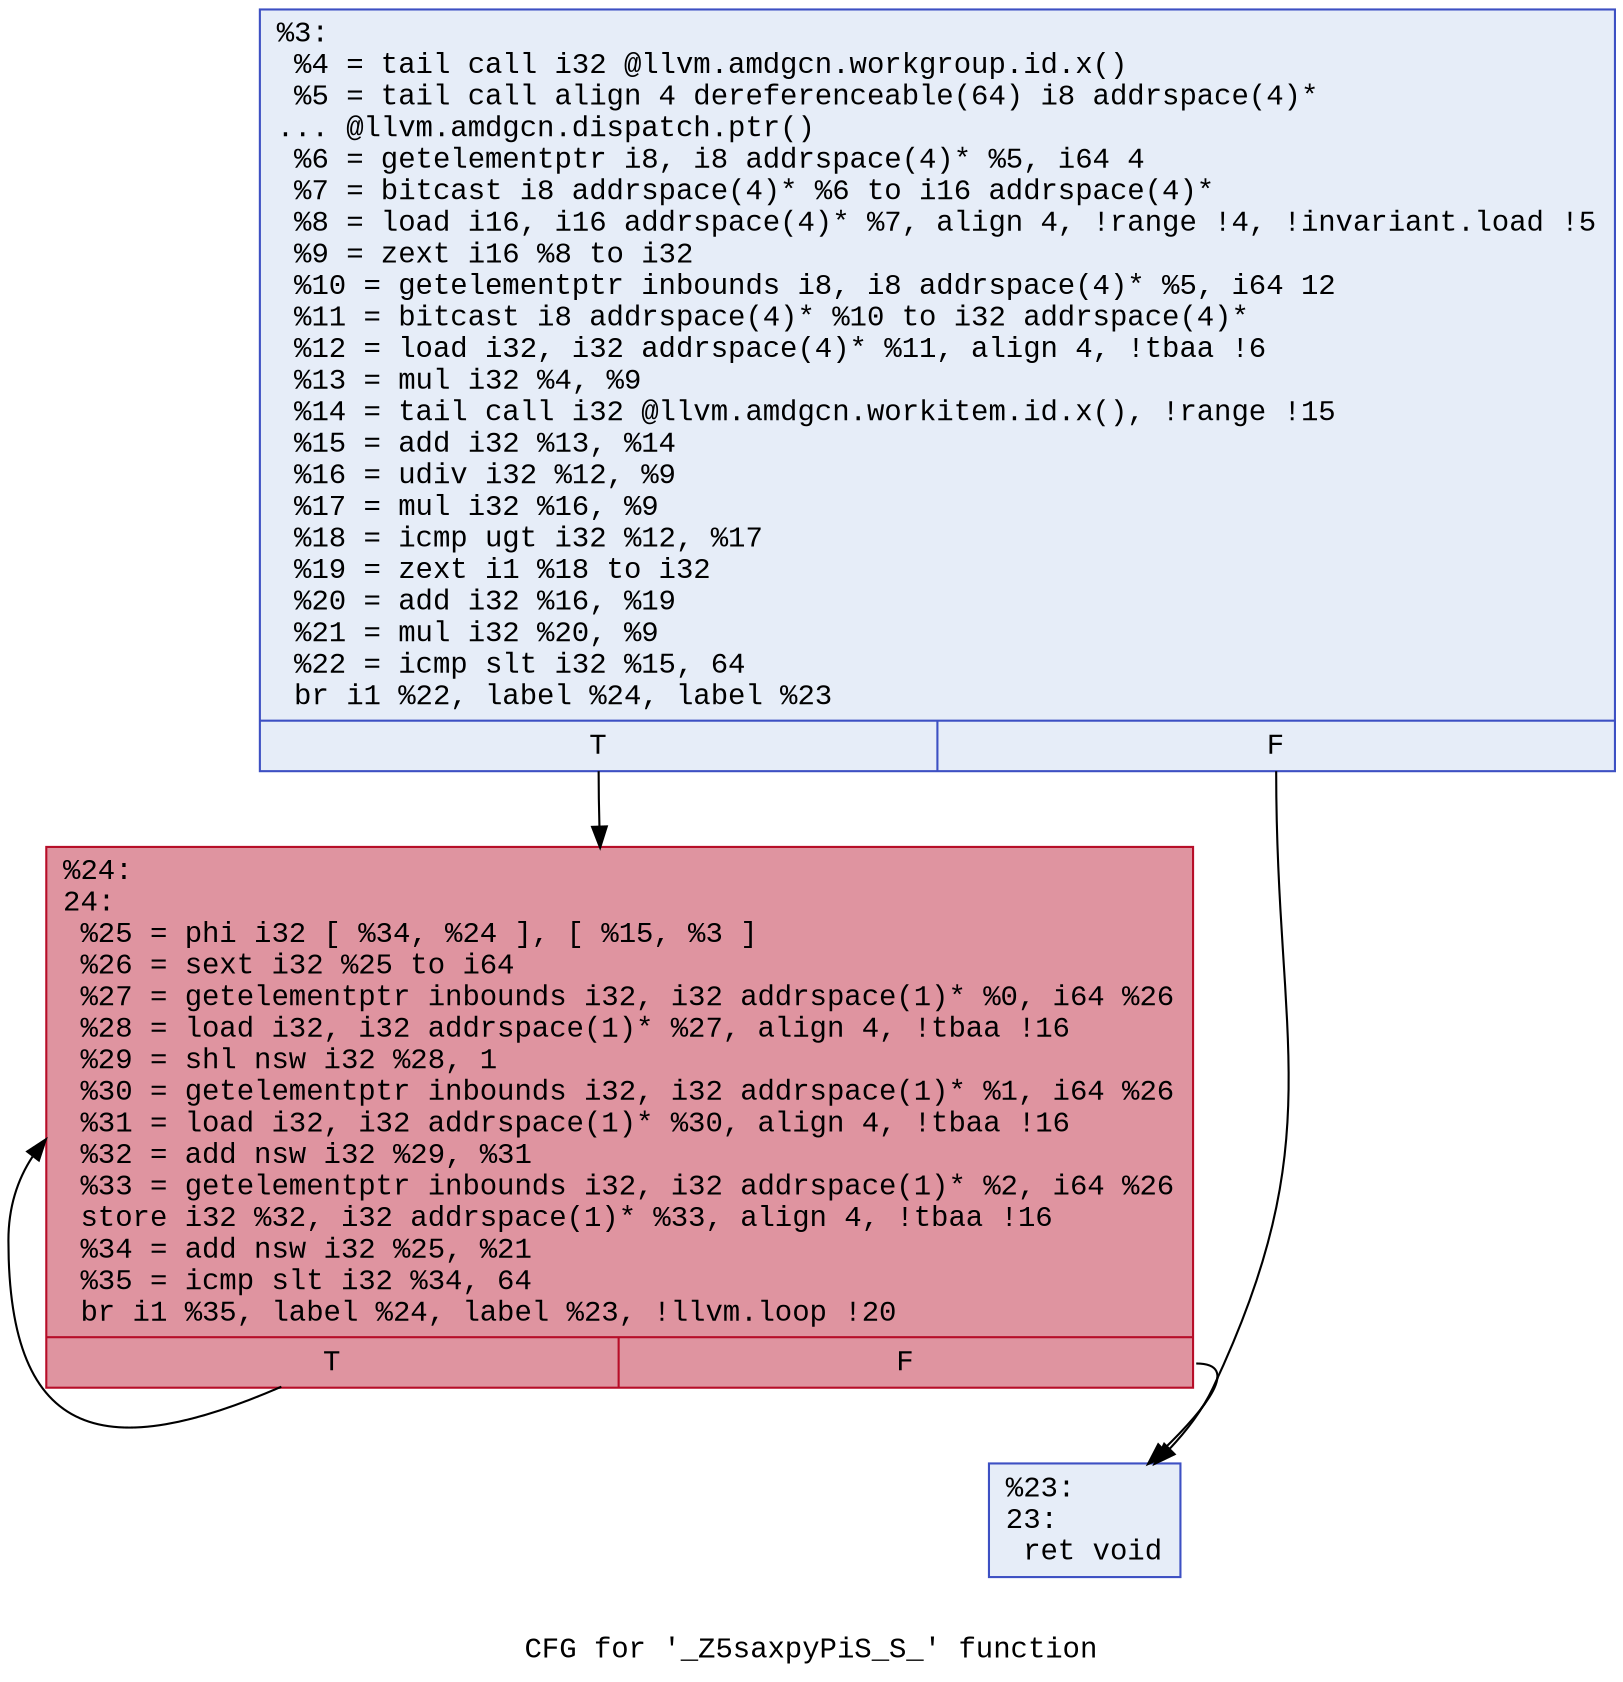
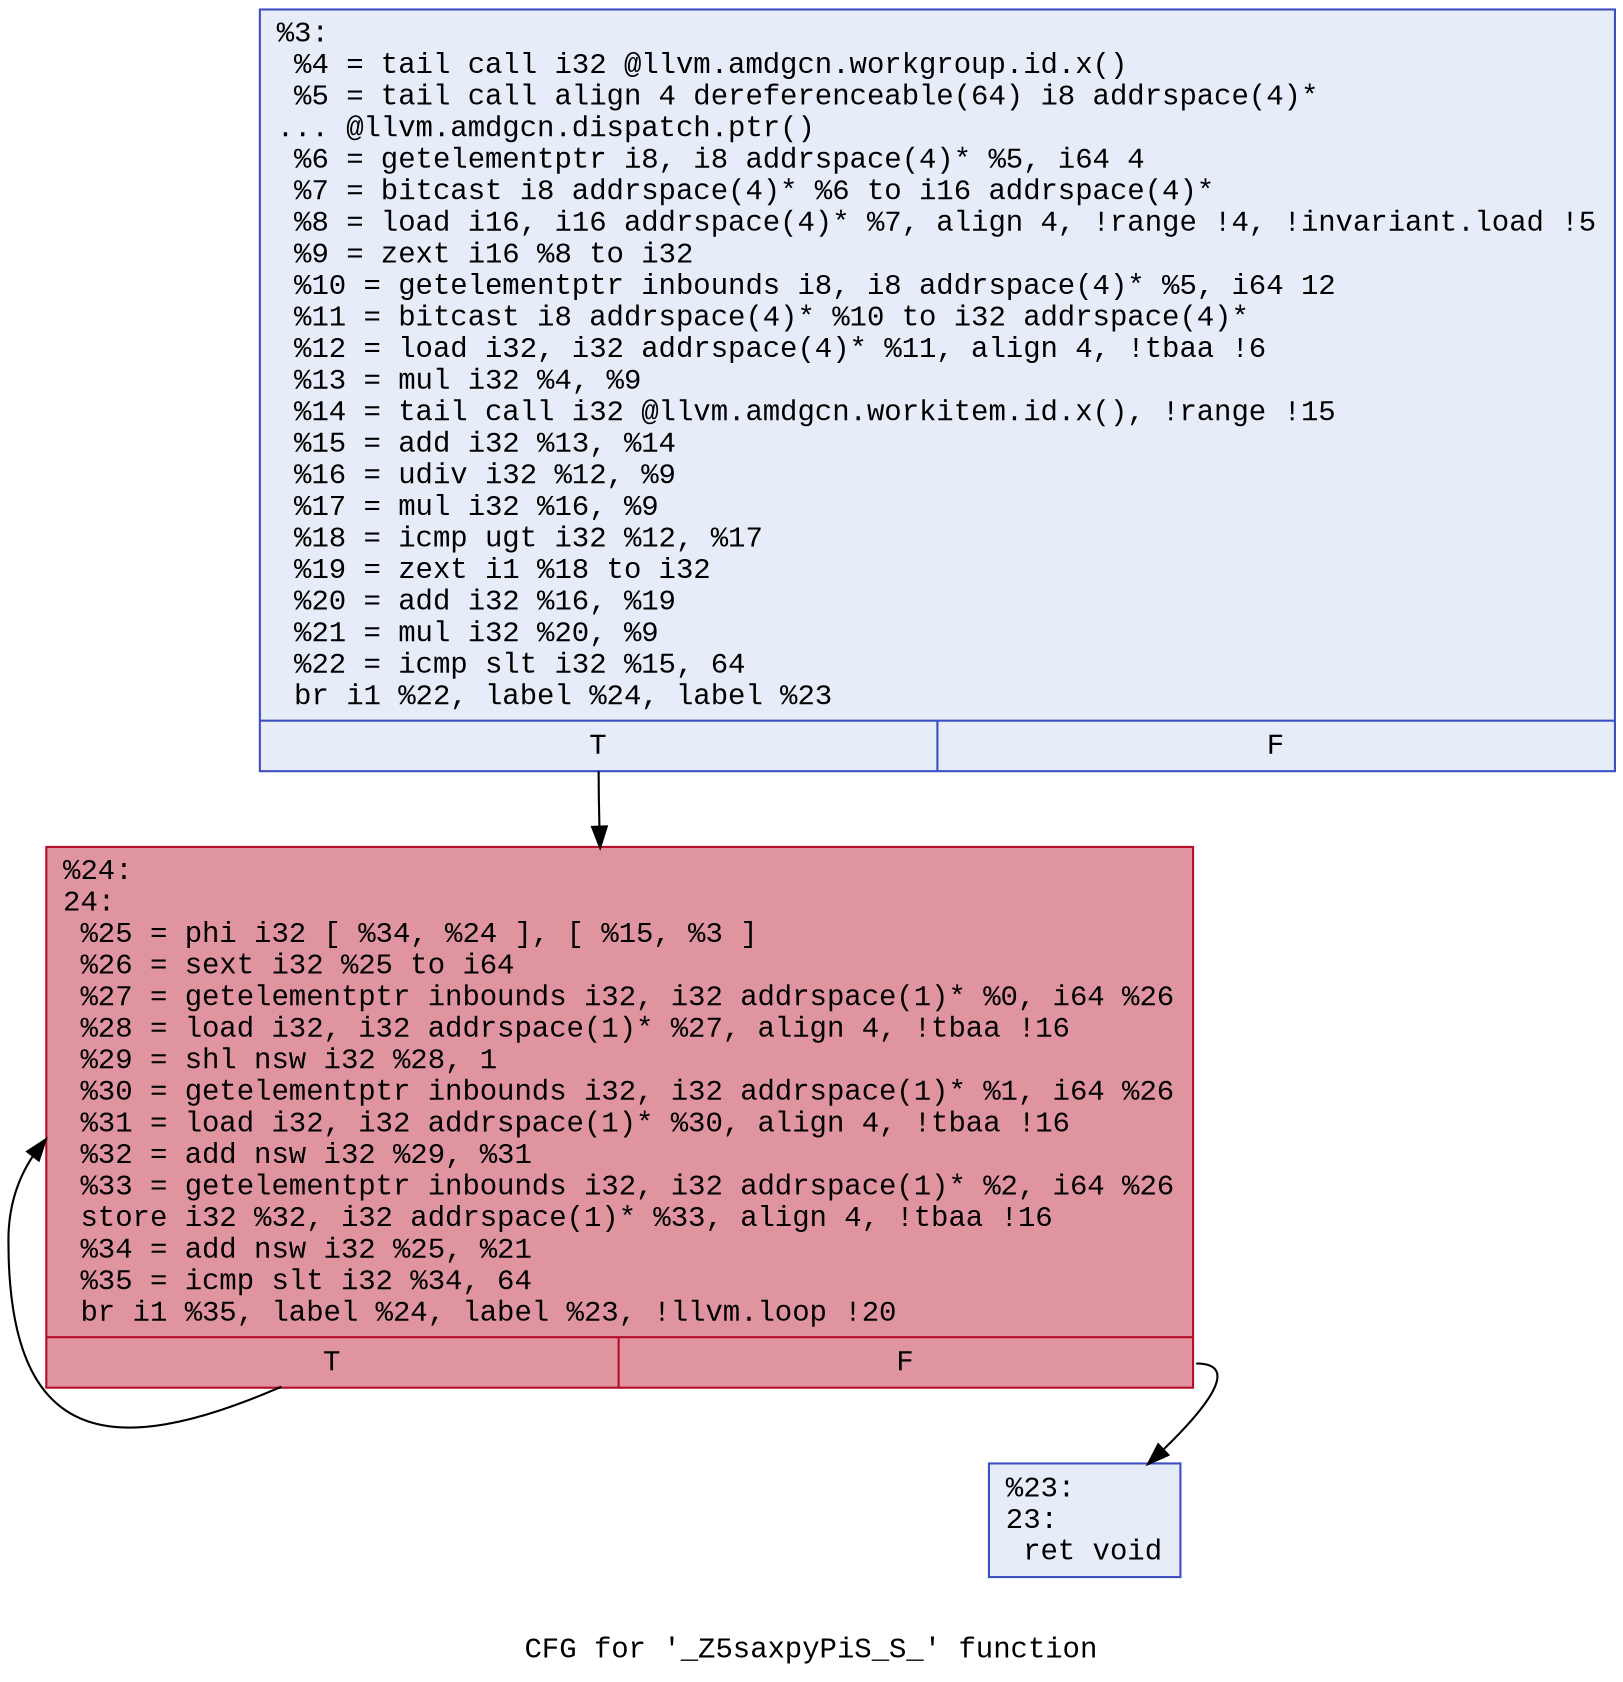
(1287, 1123) -> none
